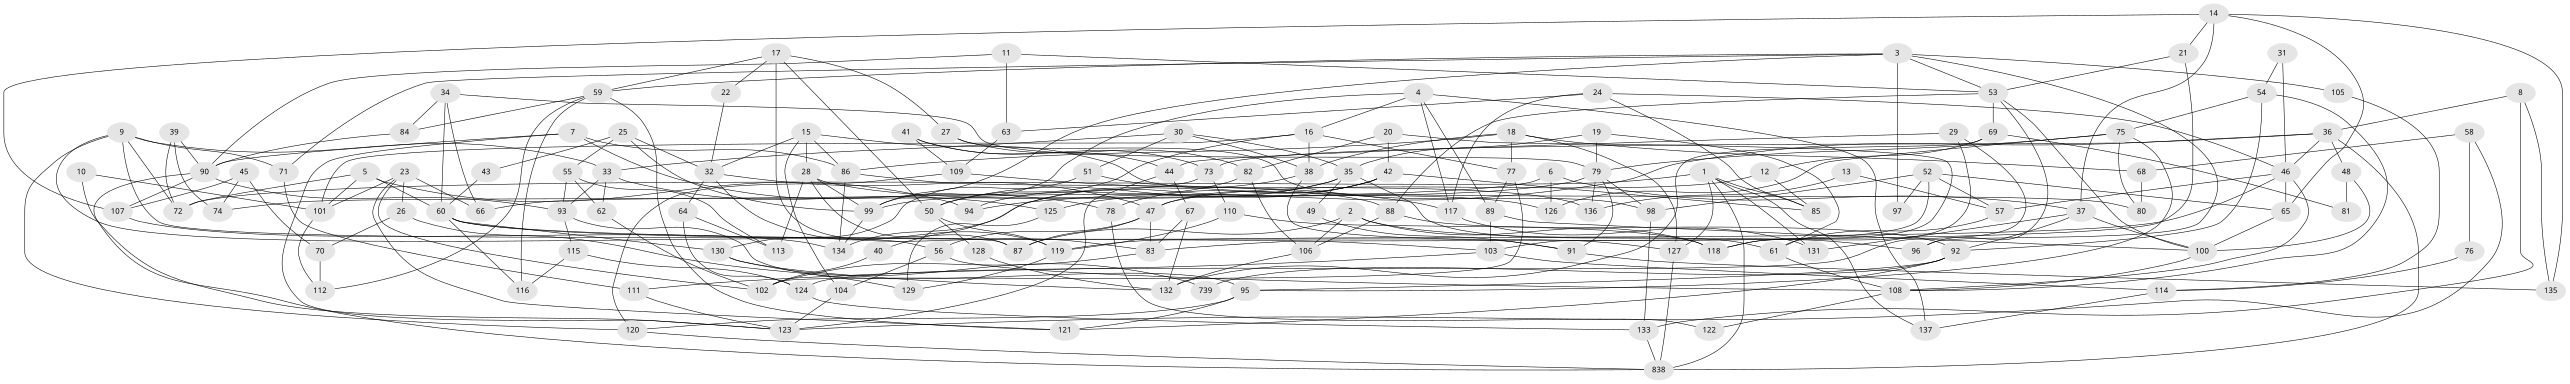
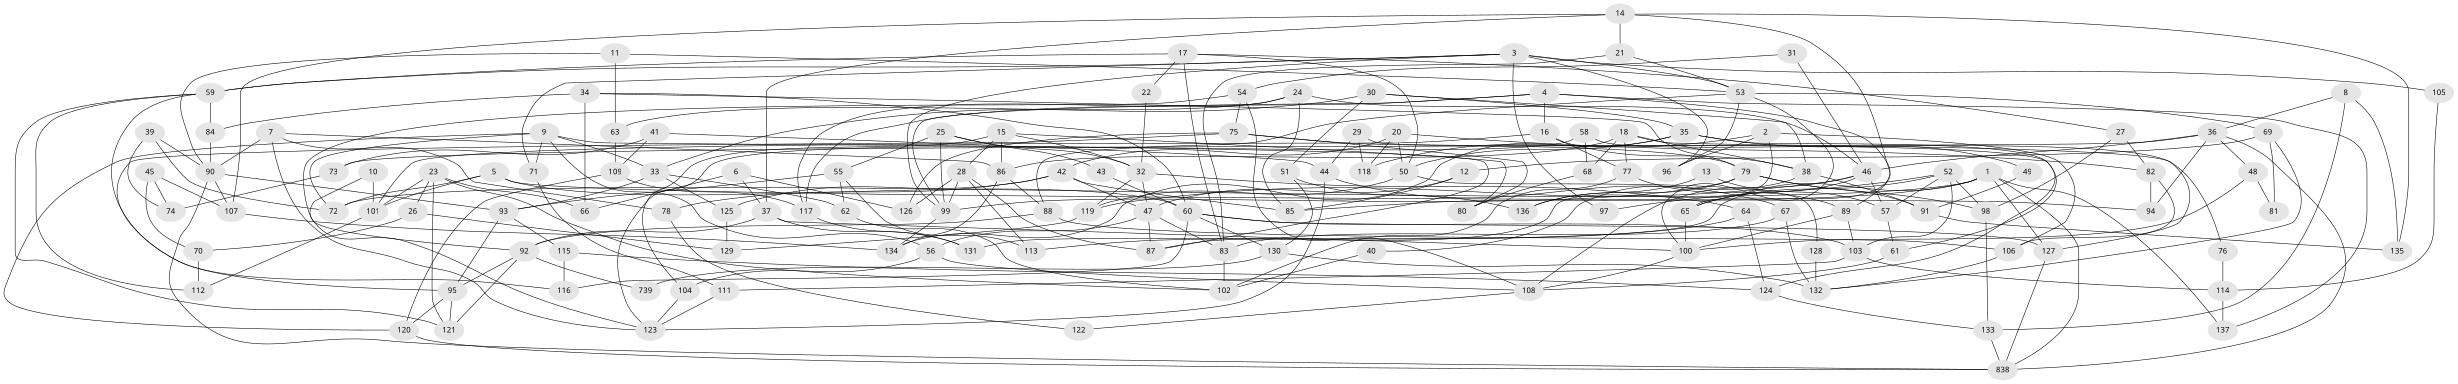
(1597, 133) -> none
(1135, 169) -> (1400, 152)
(1230, 212) -> none
